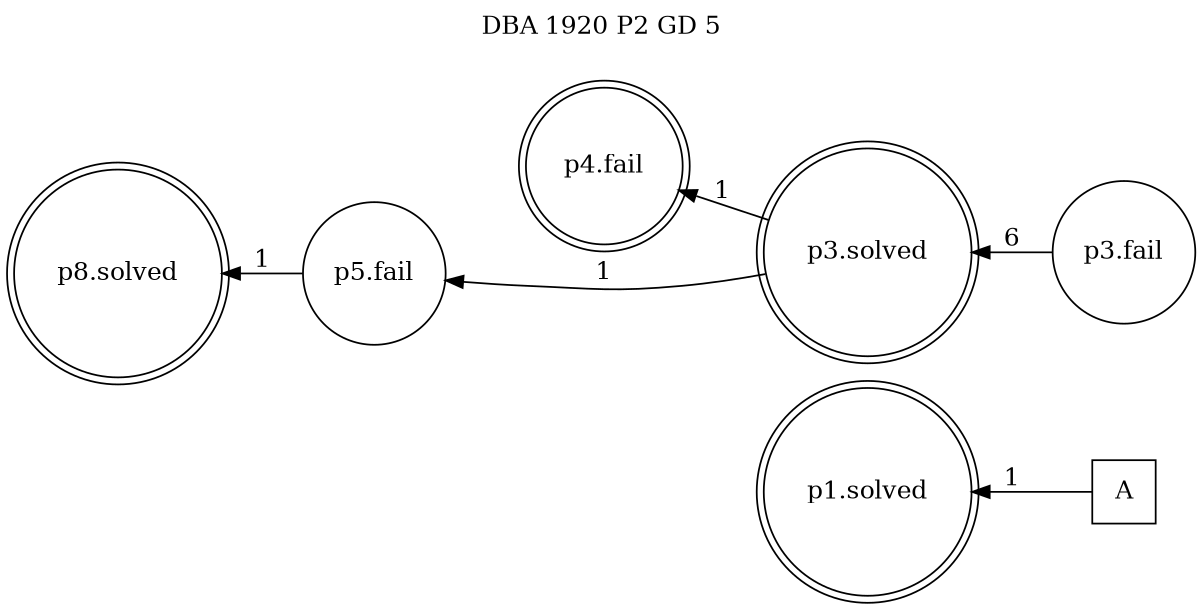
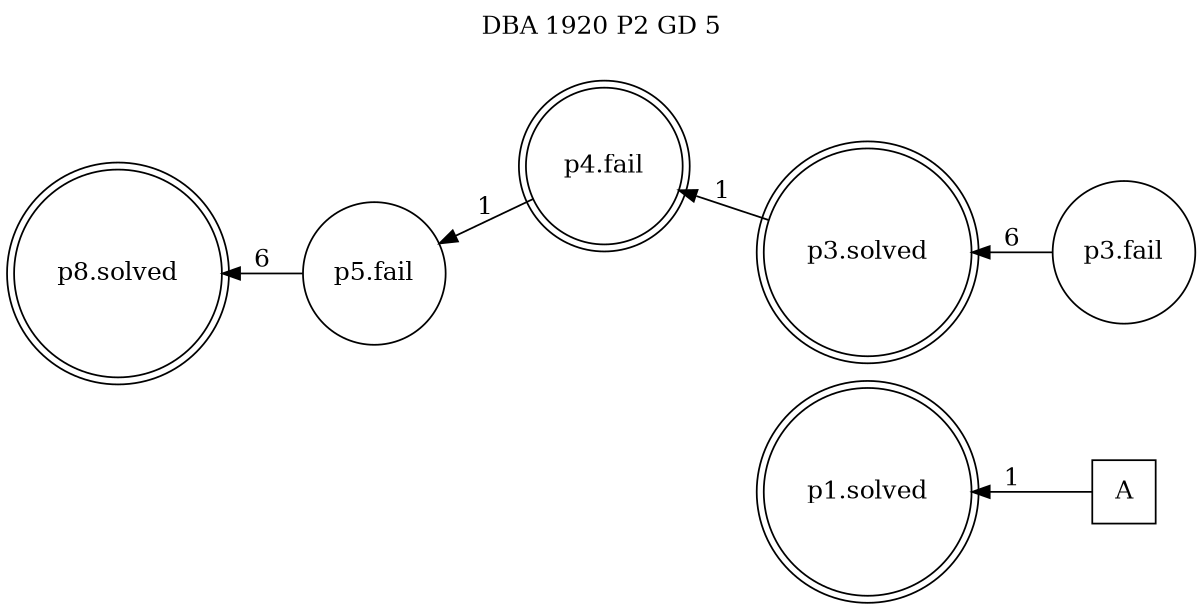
(263, 260) -> (263, 260)
(615, 289) -> (495, 217)
